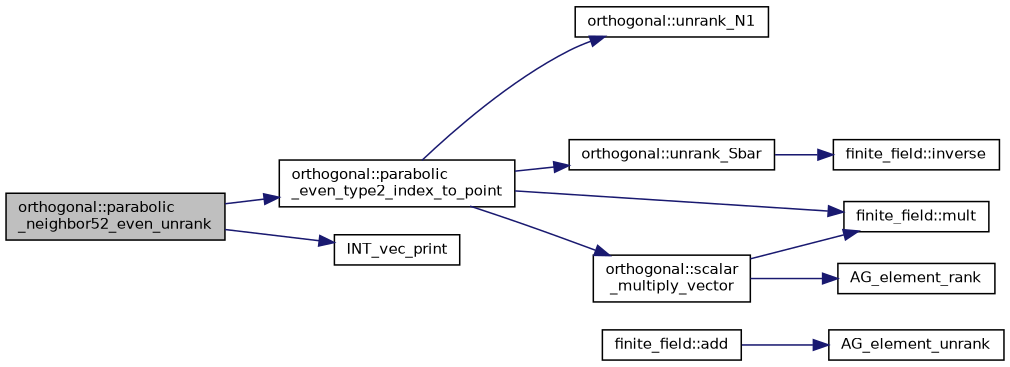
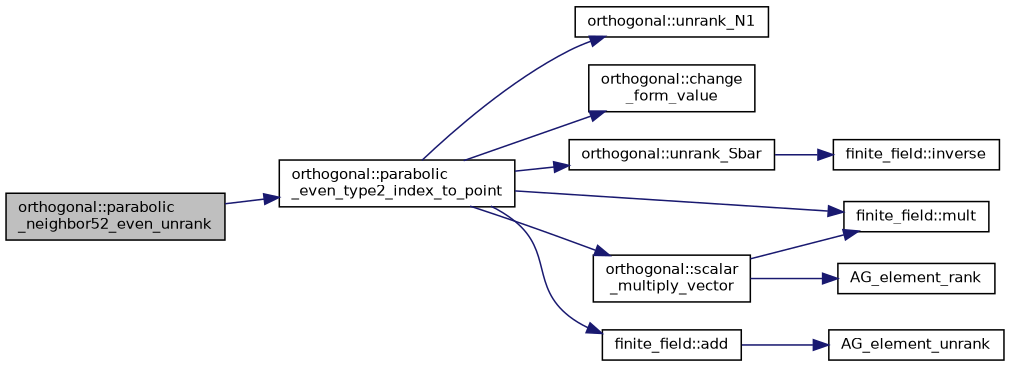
none -> (672, 88)
(397, 250) -> none
none -> (541, 266)
